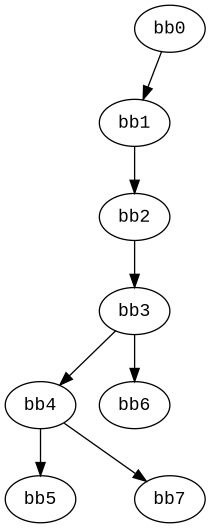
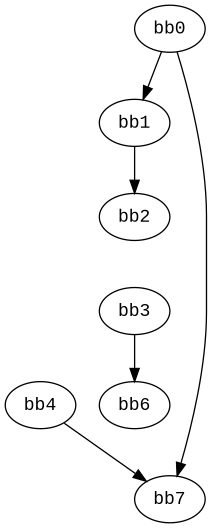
none -> (206, 257)
(135, 258) -> none
(92, 353) -> none
(41, 499) -> none
